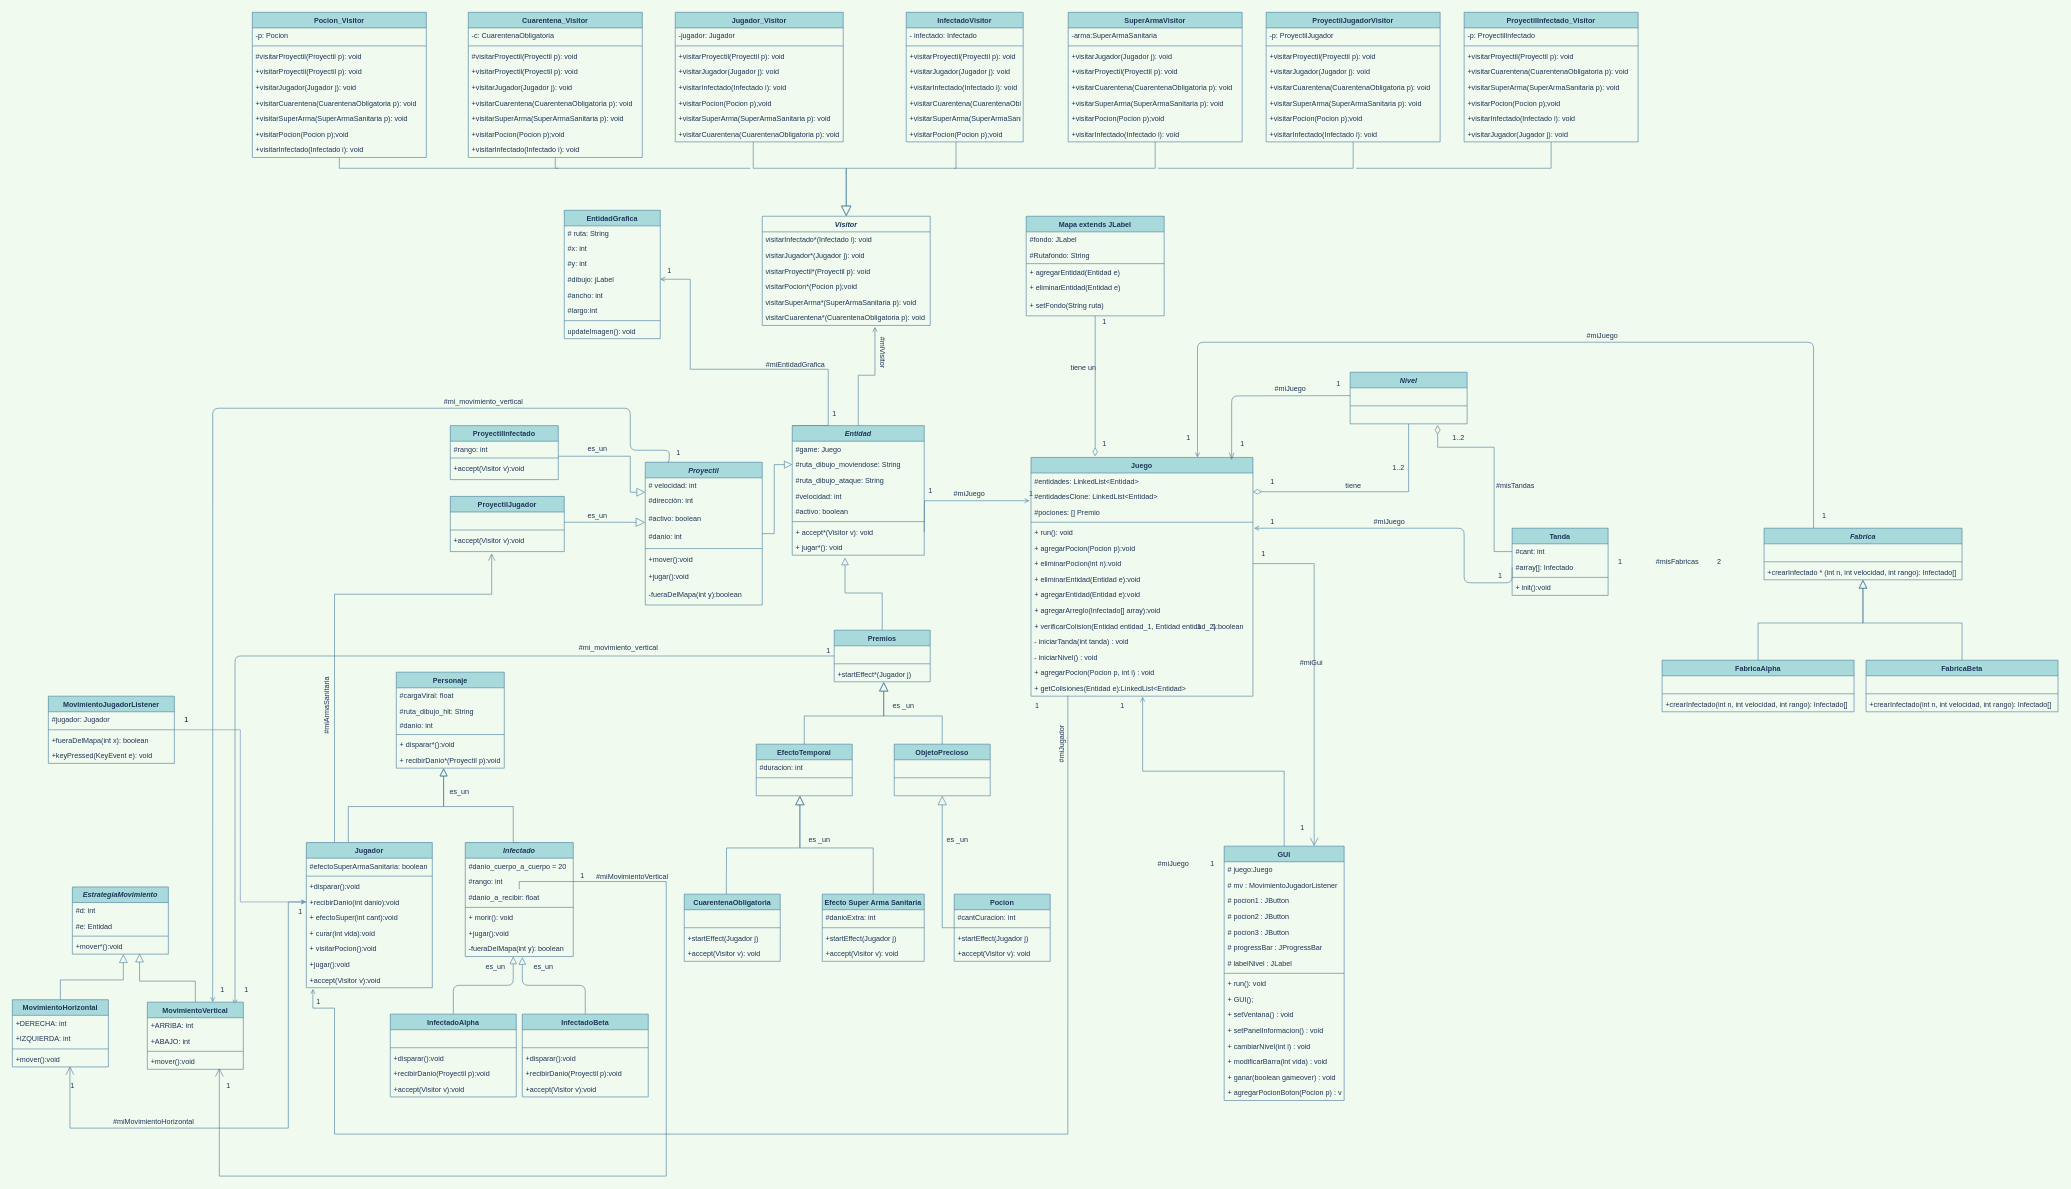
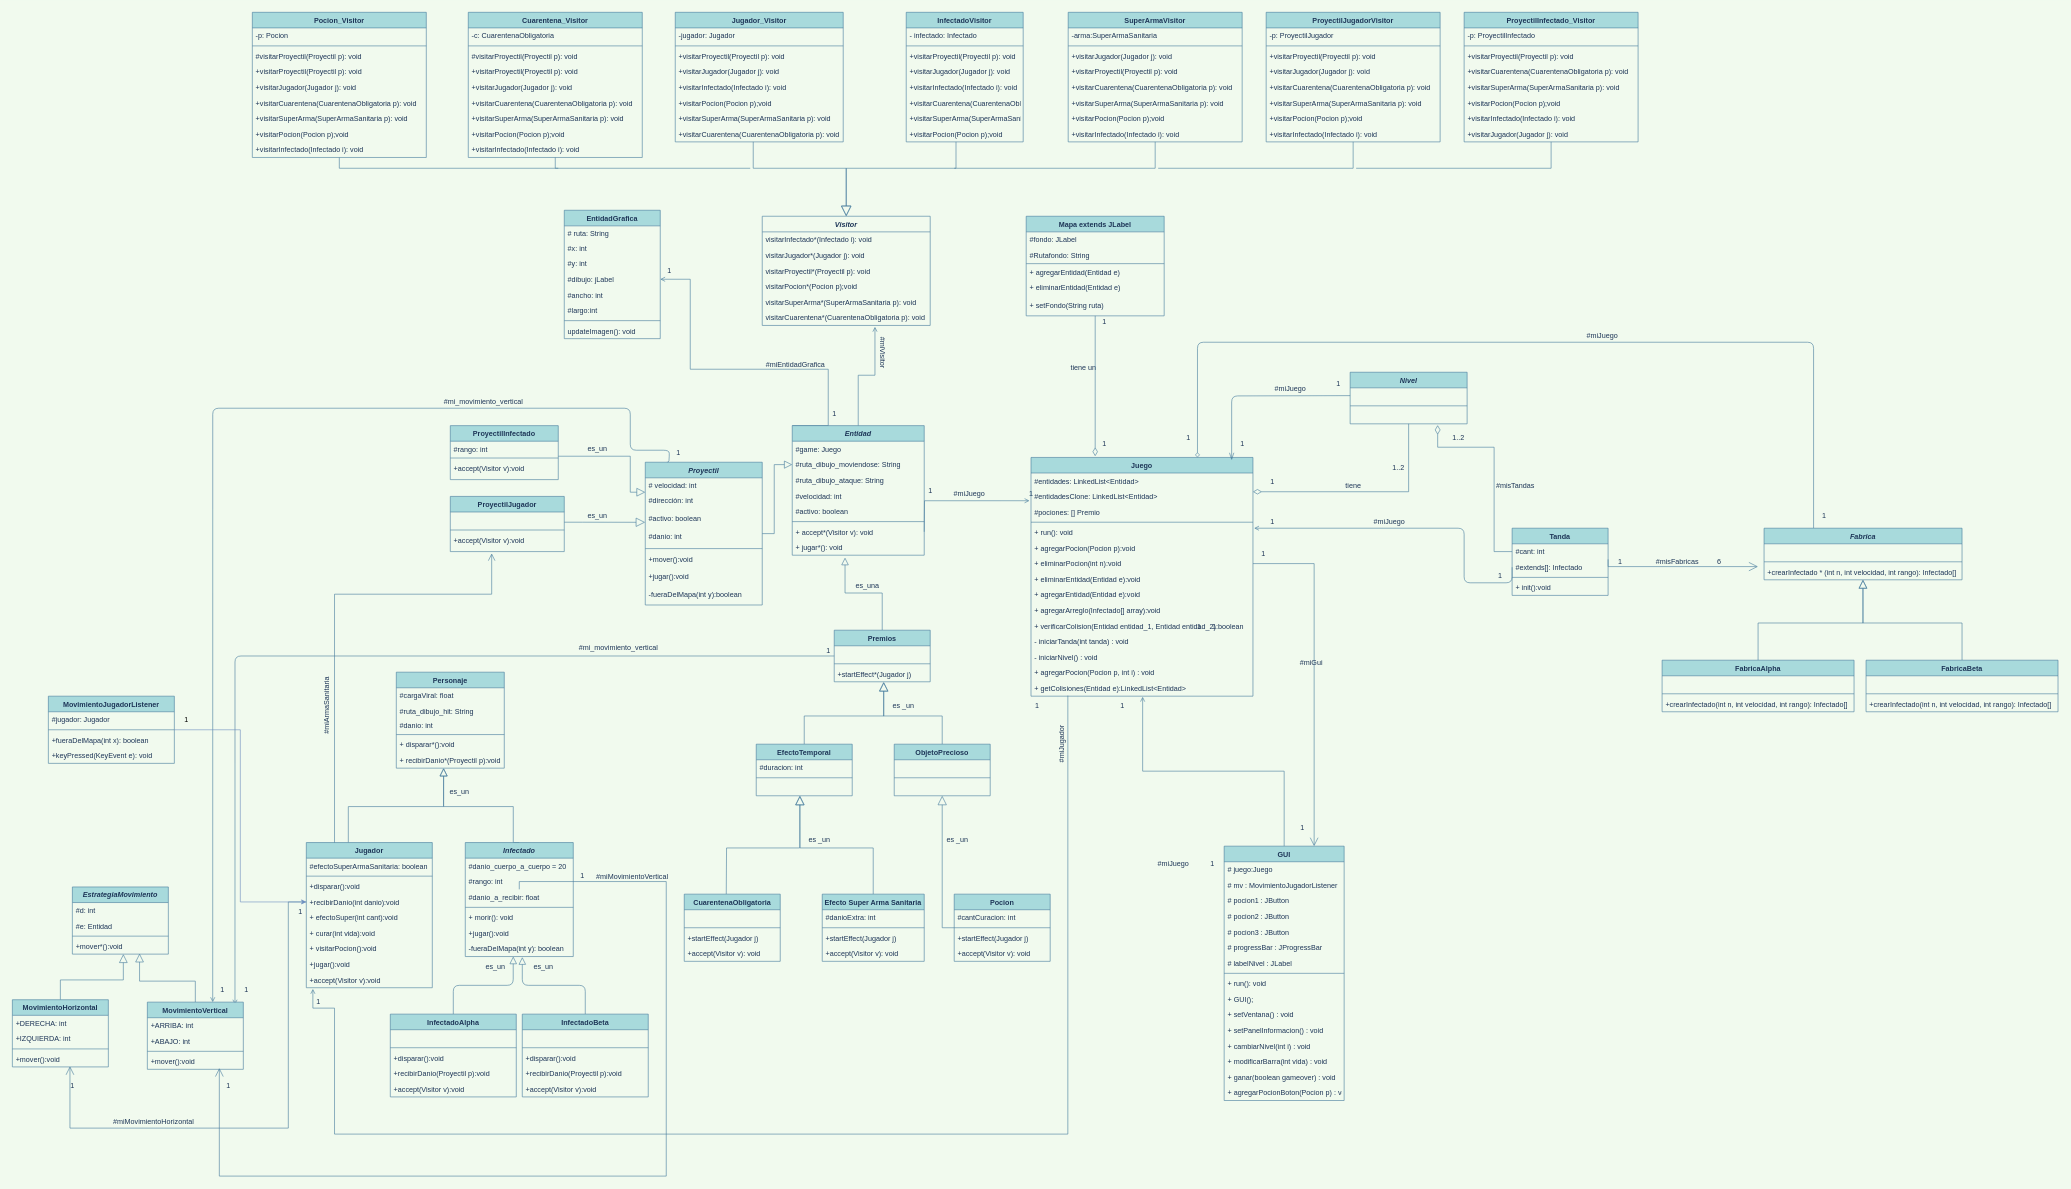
(1198, 454) -> (1198, 452)
(1720, 562) -> (1720, 562)
none -> (1684, 567)
(1552, 568) -> (1556, 568)
none -> (867, 586)
